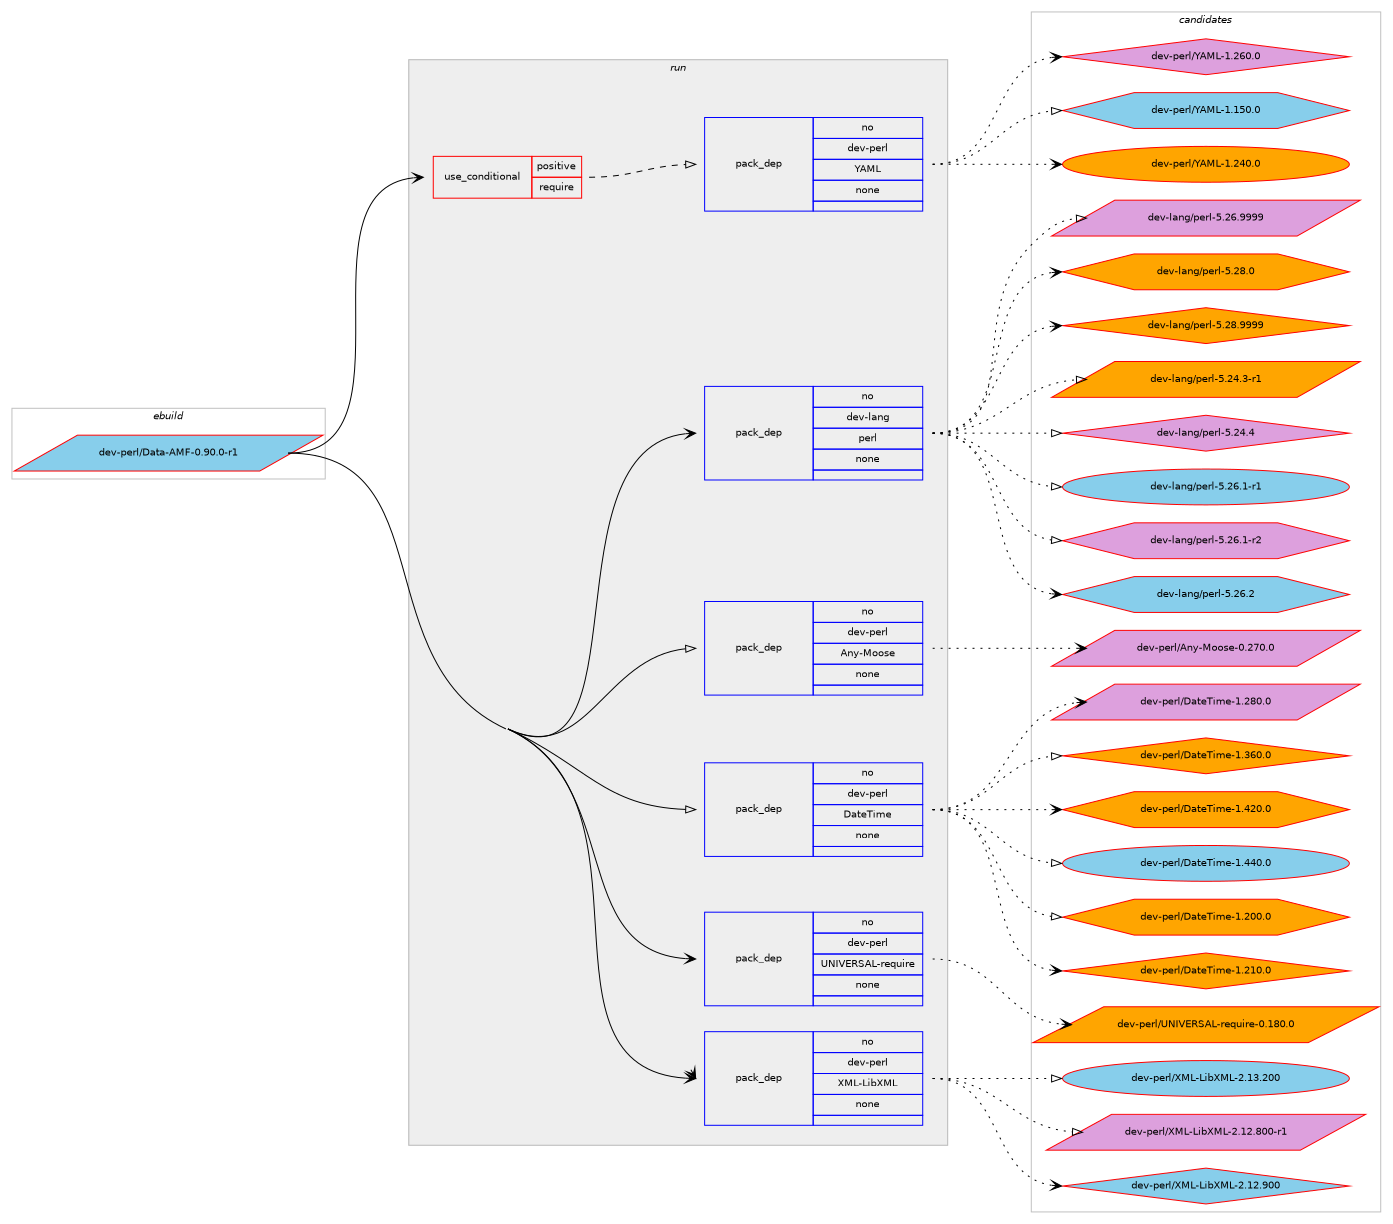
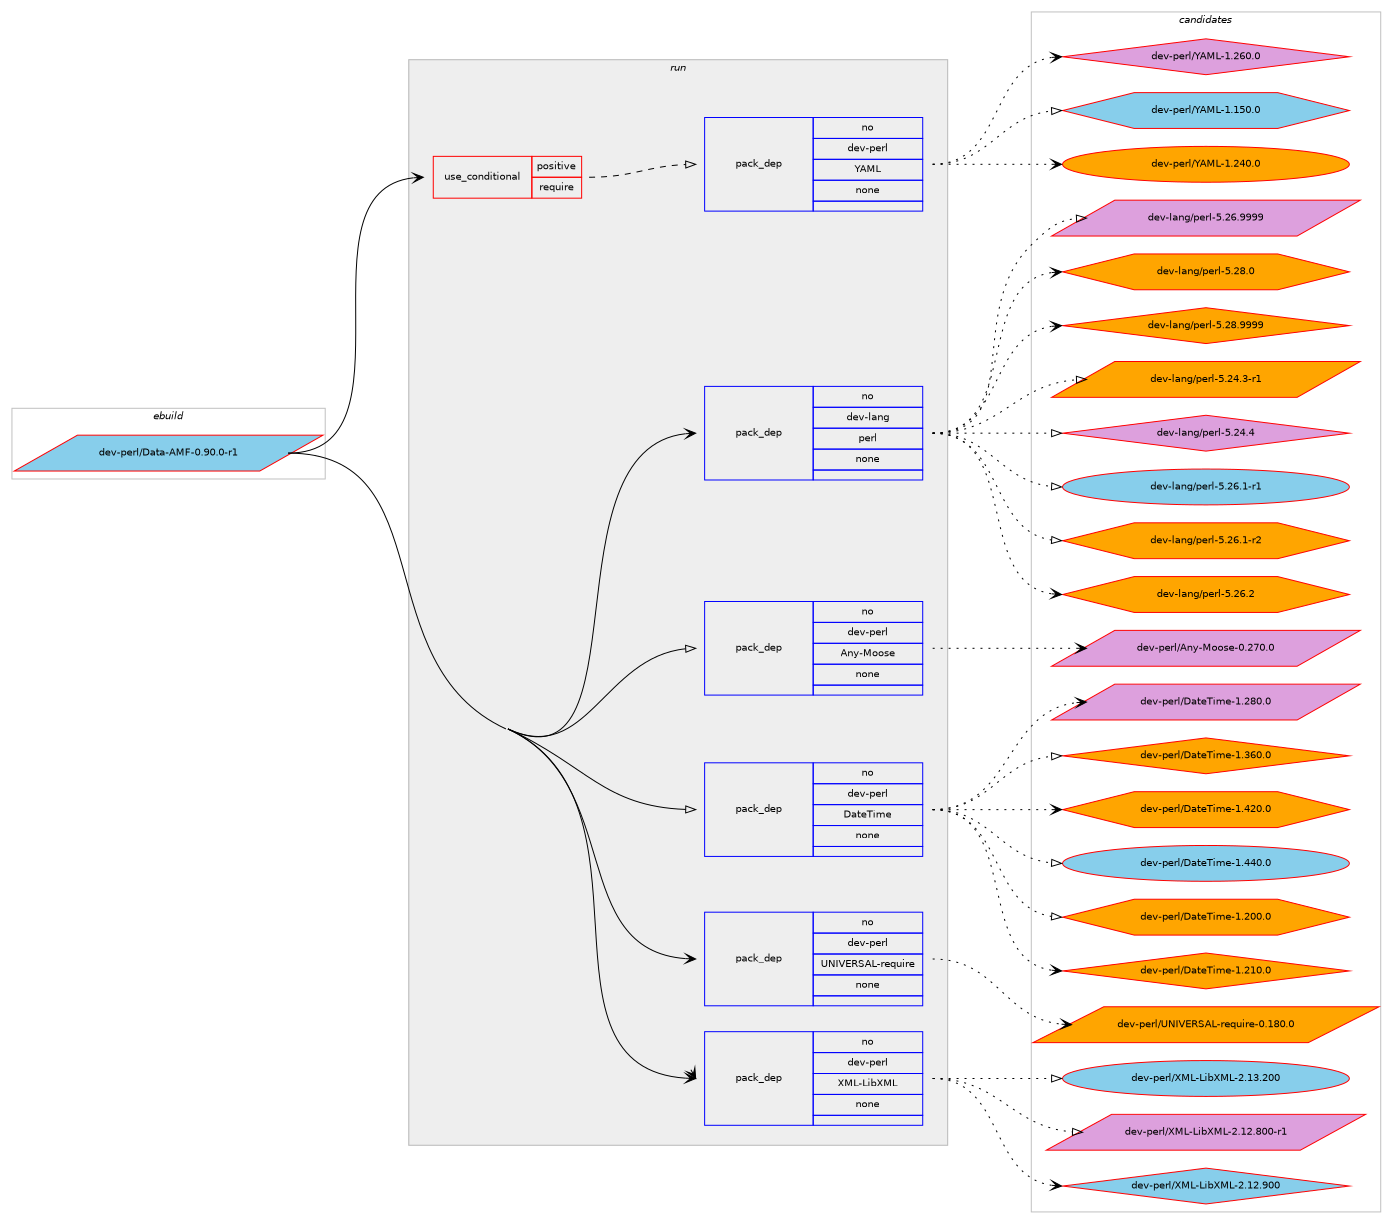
(1206, 541) -> (1206, 541)
(1206, 595) -> (1206, 595)
